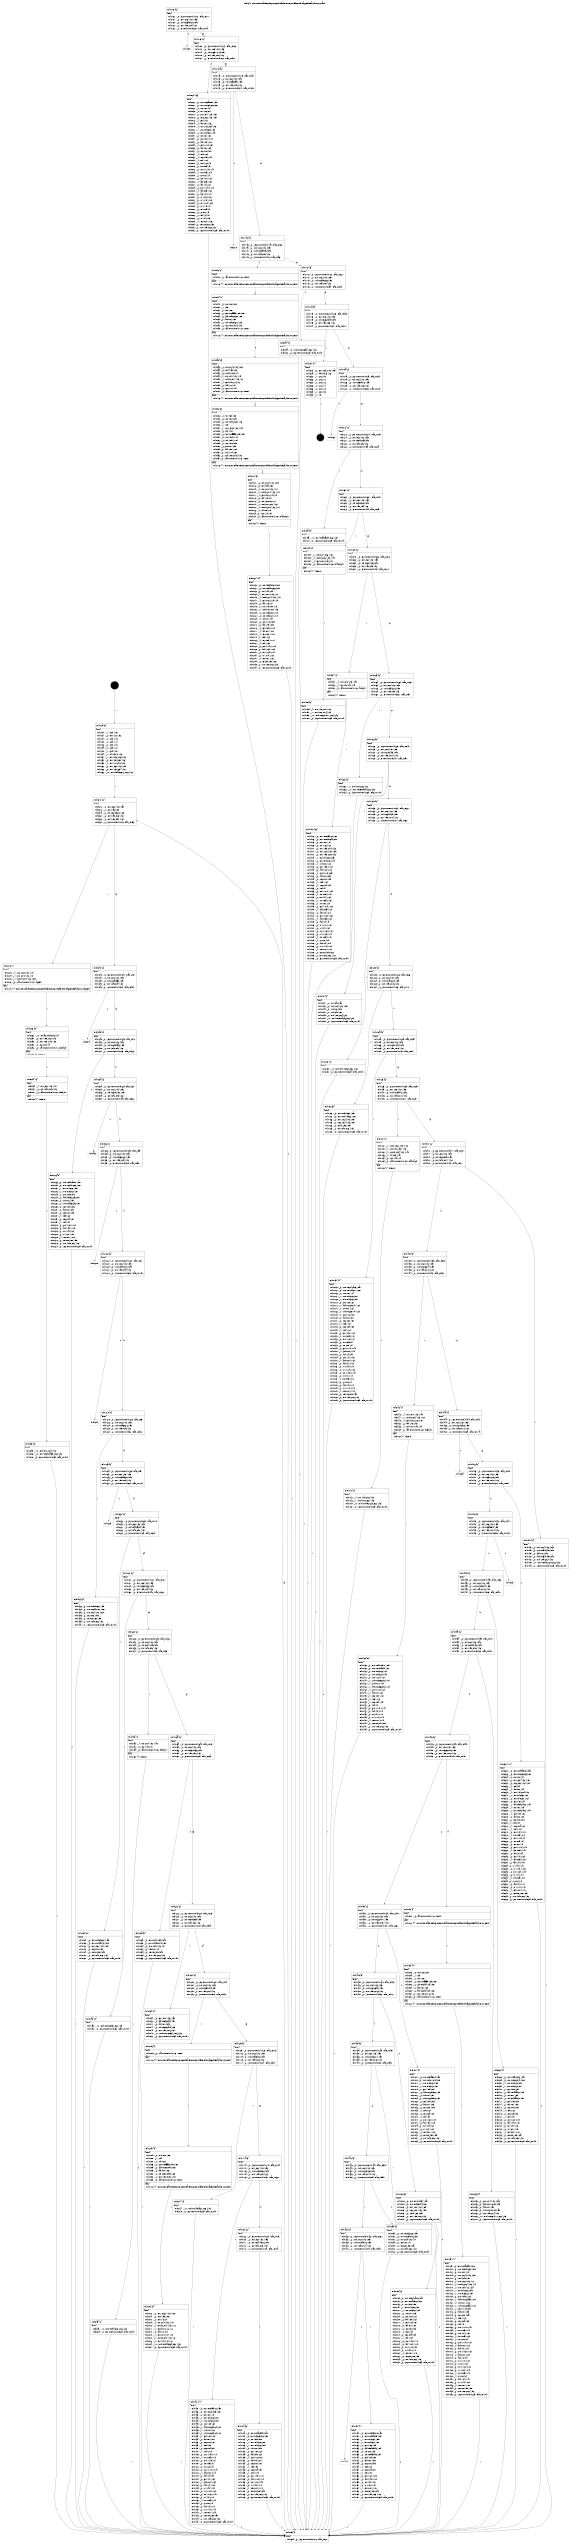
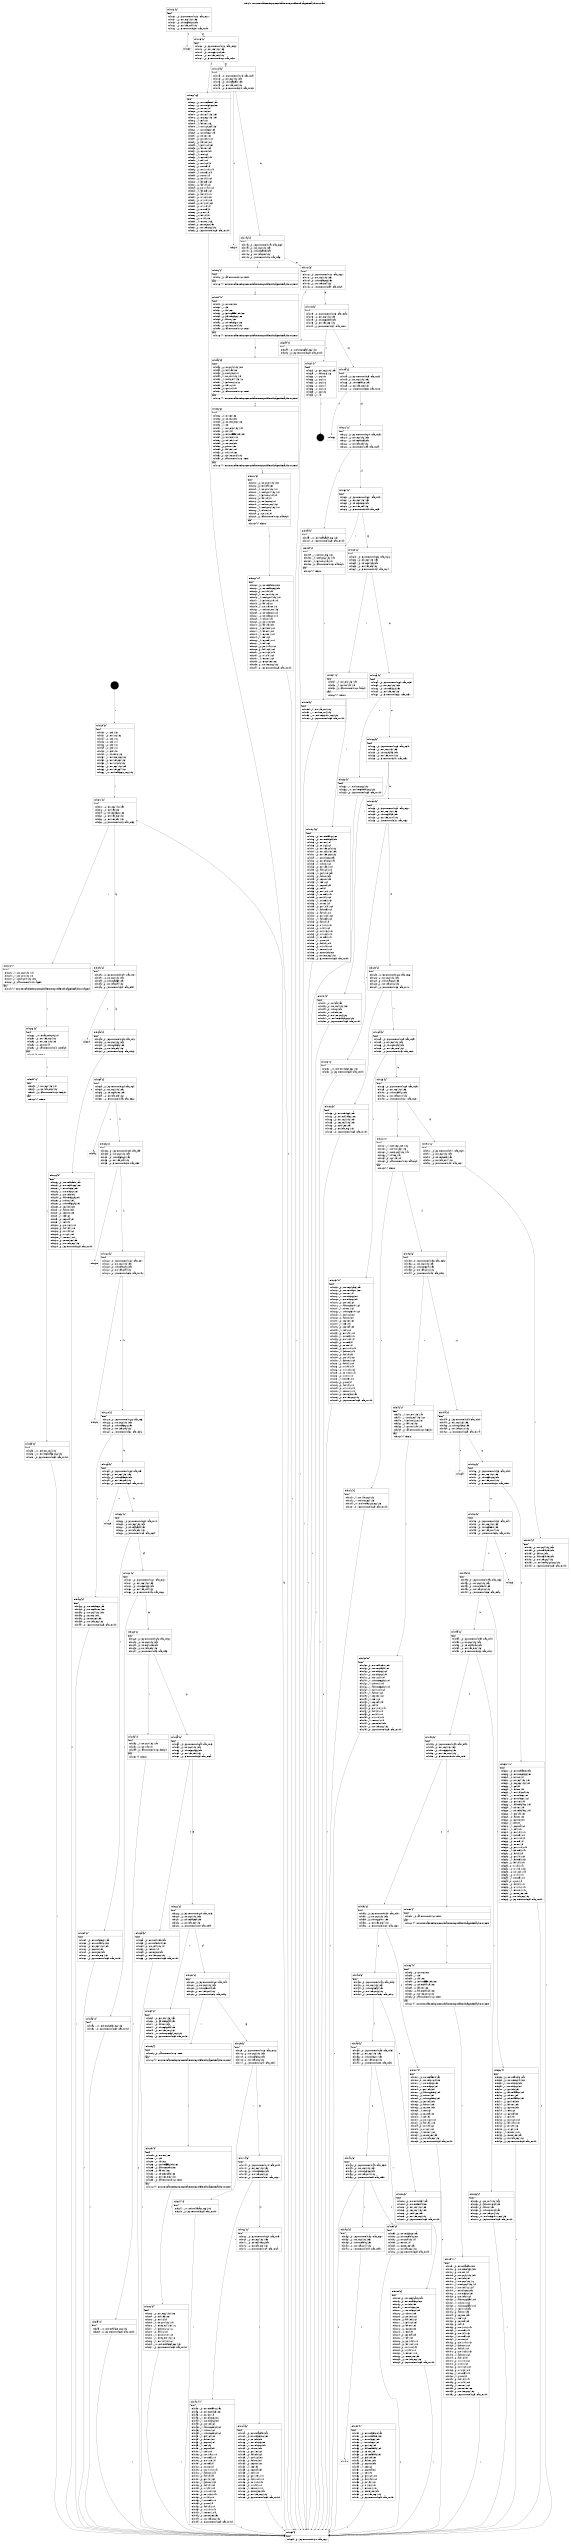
(115, 1065) -> none
(434, 1208) -> (412, 1211)
(367, 2337) -> none
(439, 2426) -> (338, 2355)
